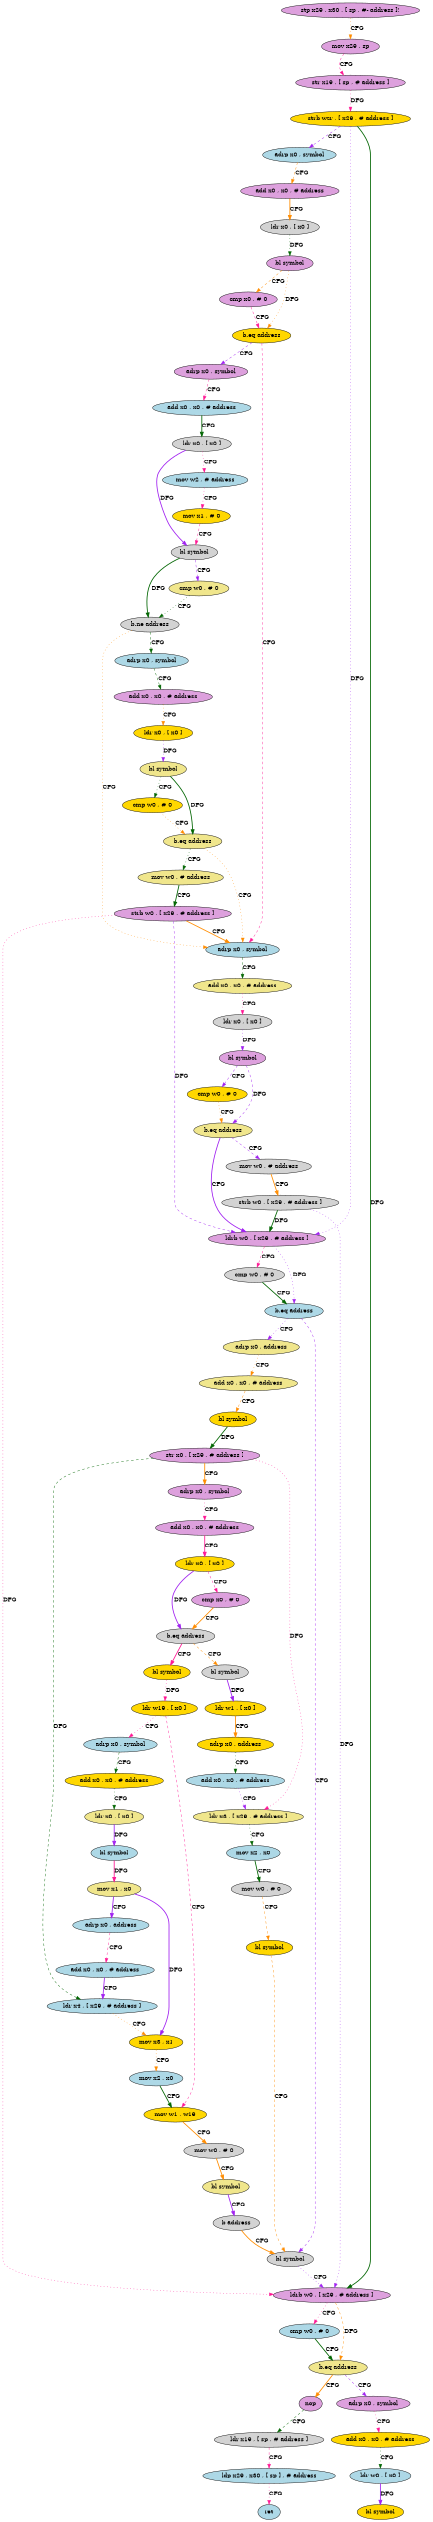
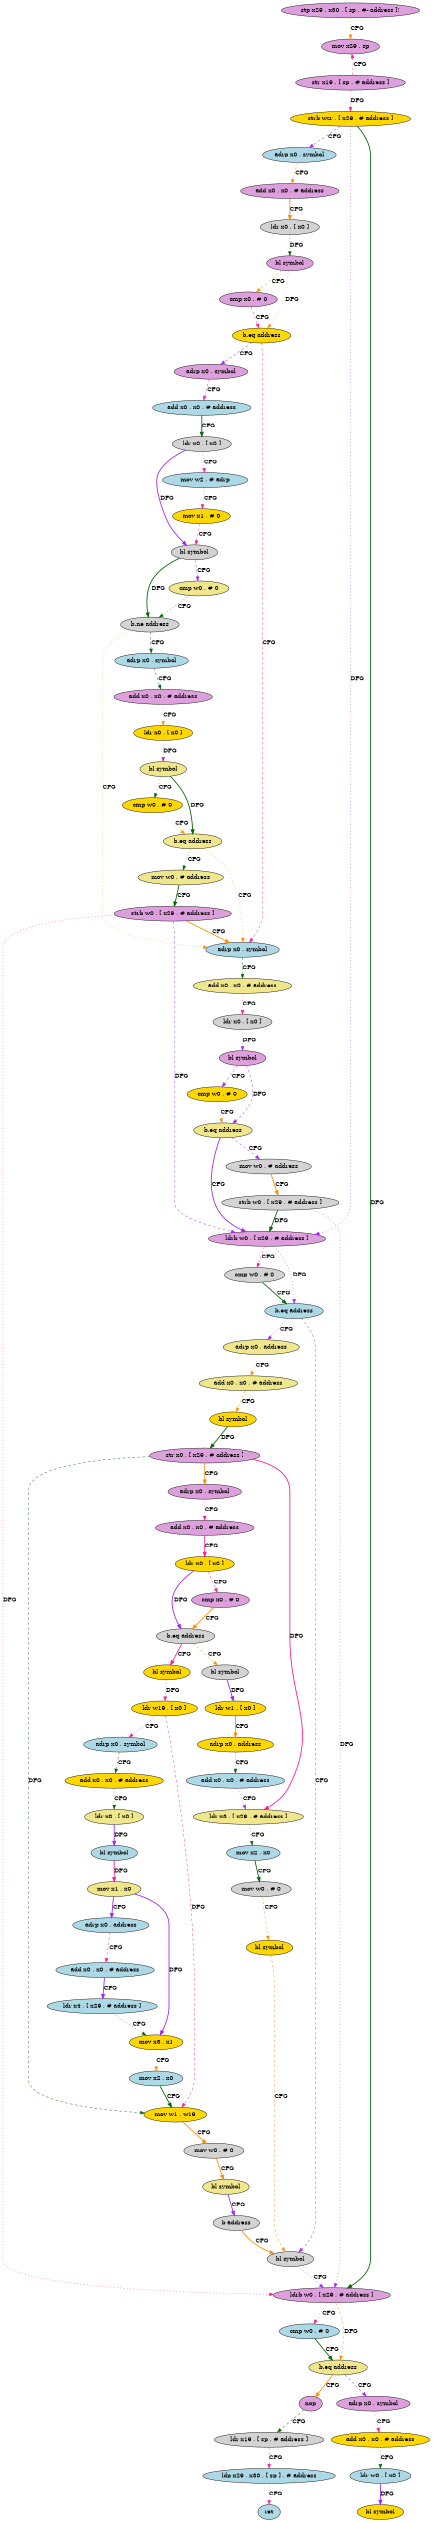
(339, 62) -> (353, 67)
(205, 480) -> (205, 480)
(290, 1629) -> (290, 1629)
(54, 1696) -> (28, 1780)
(198, 1907) -> (198, 1907)
(128, 2023) -> (128, 2023)
